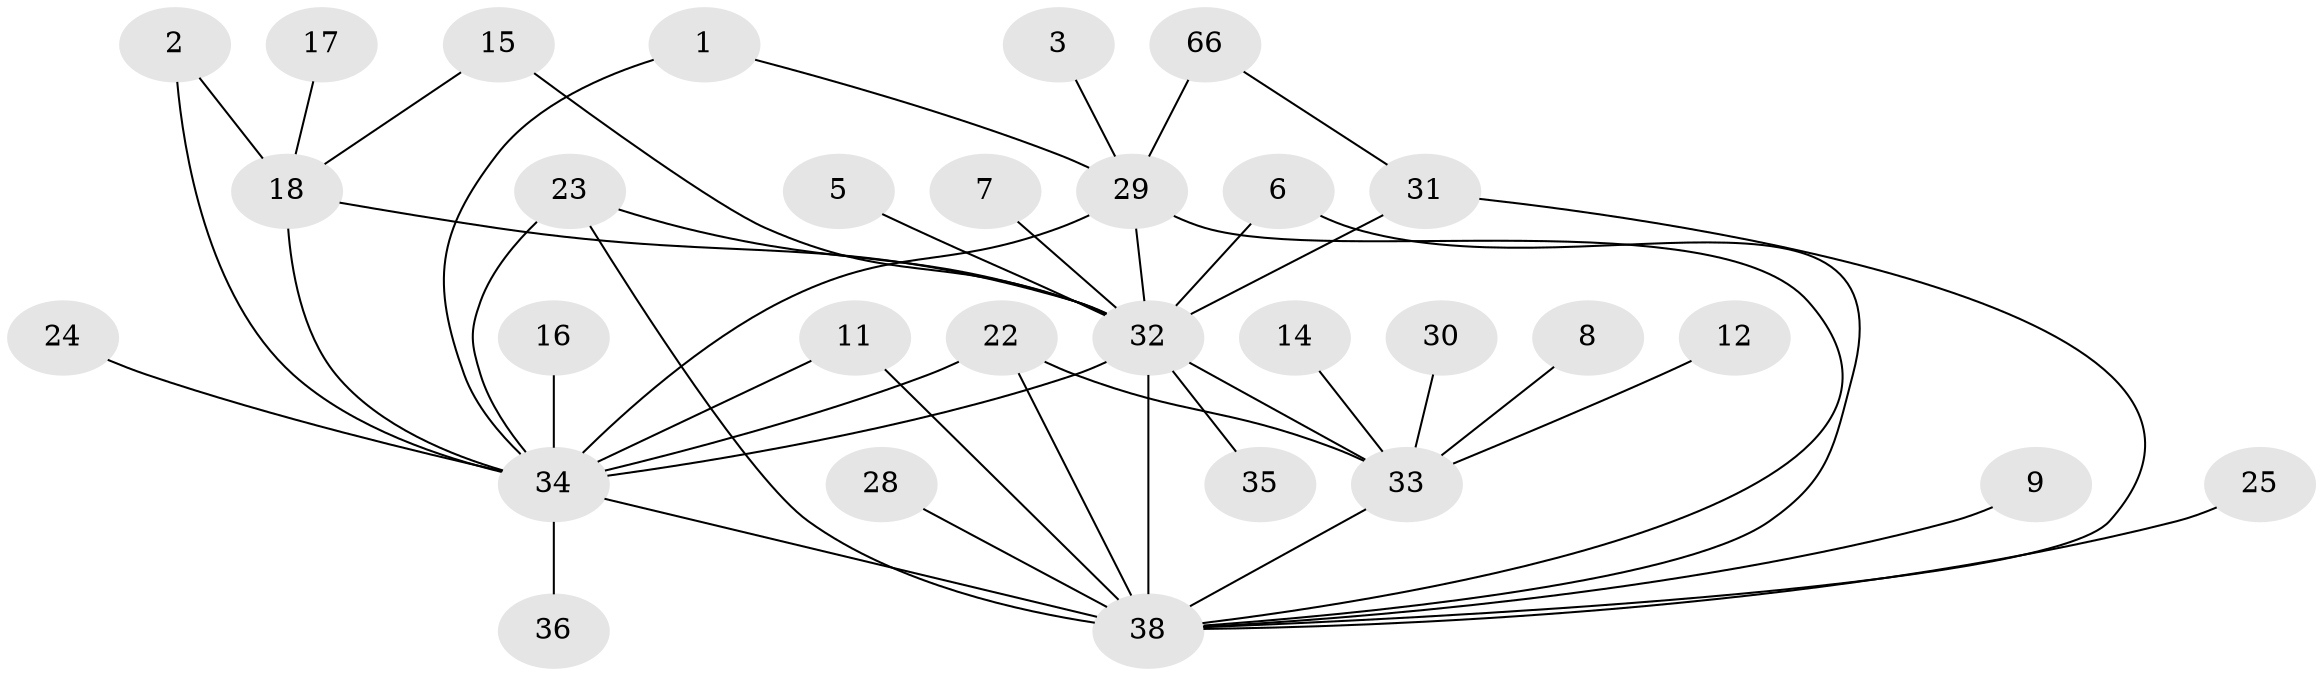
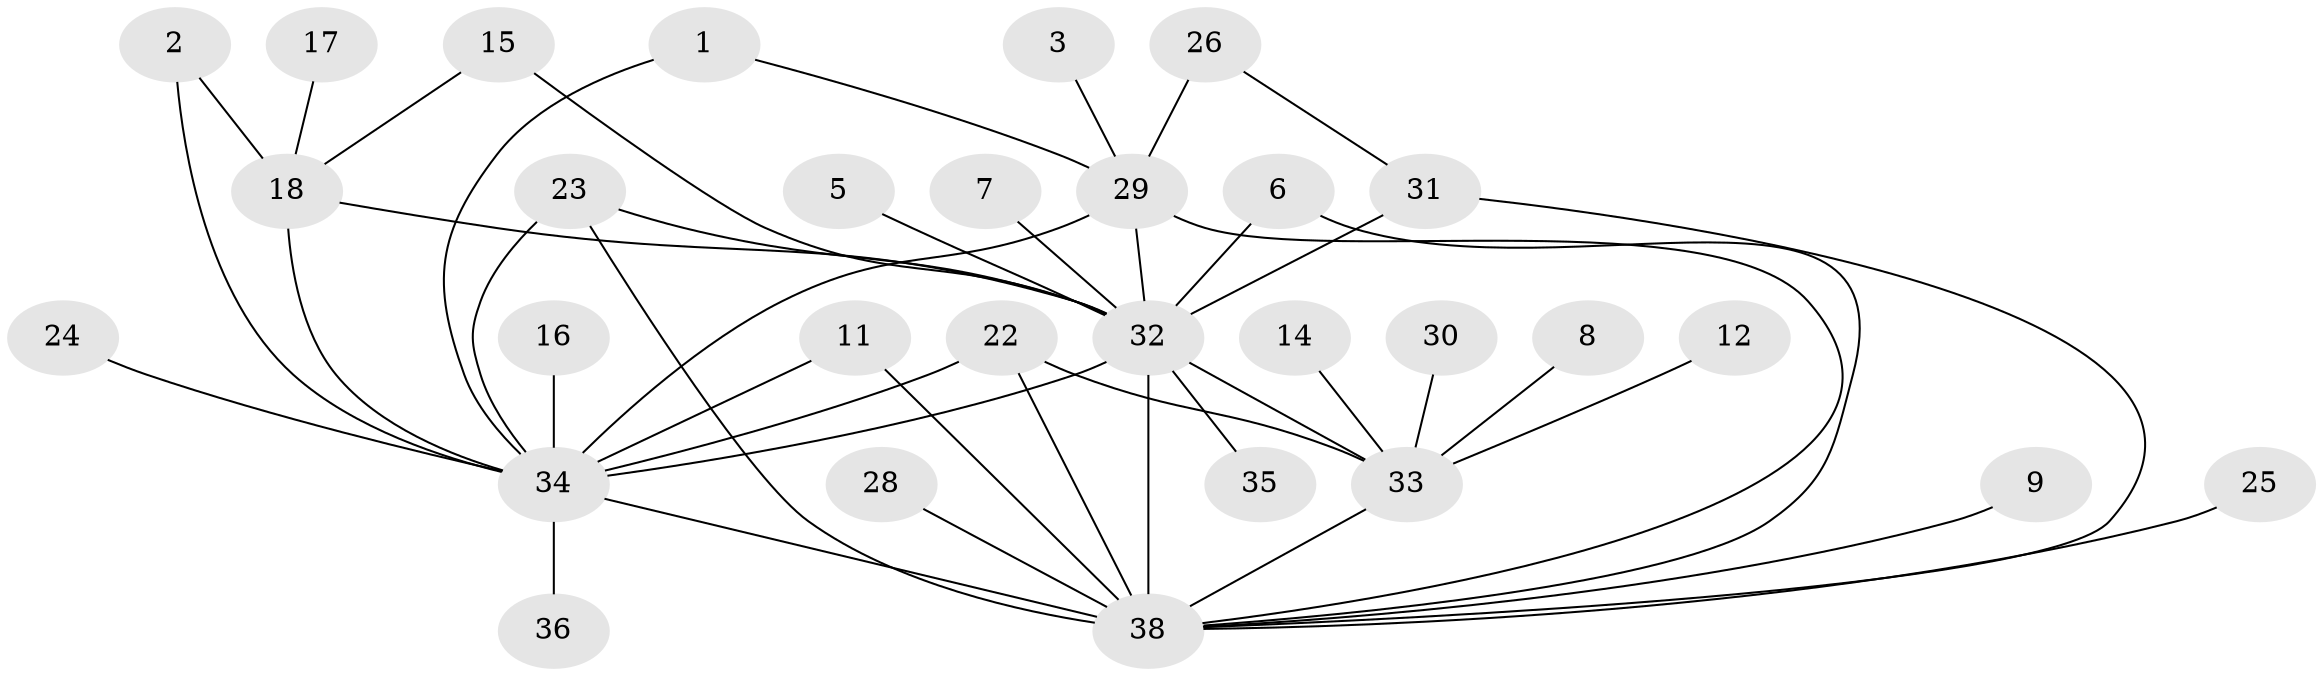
(1205, 45) -> (1205, 45)
